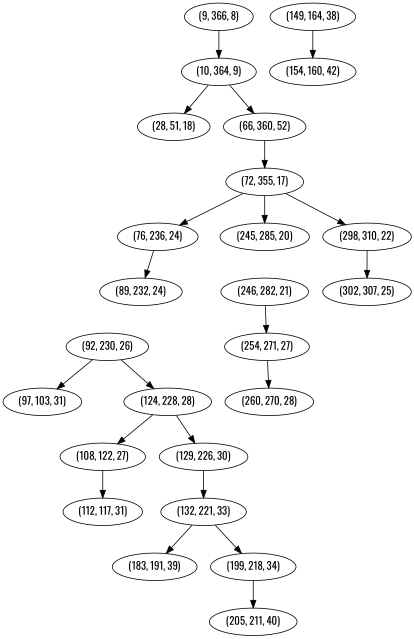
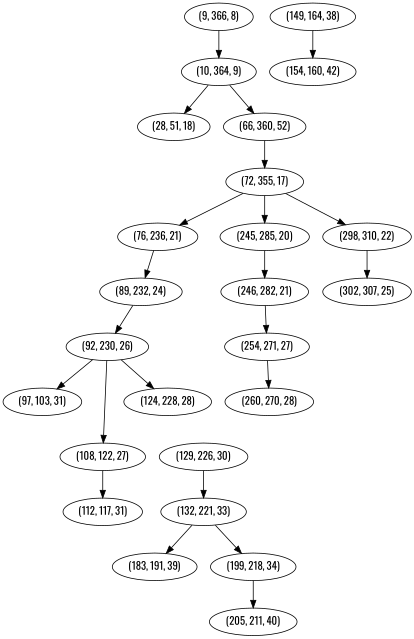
(158, 237) -> (158, 237)
none -> (265, 261)
none -> (126, 316)
(183, 426) -> none
(138, 427) -> (105, 398)
